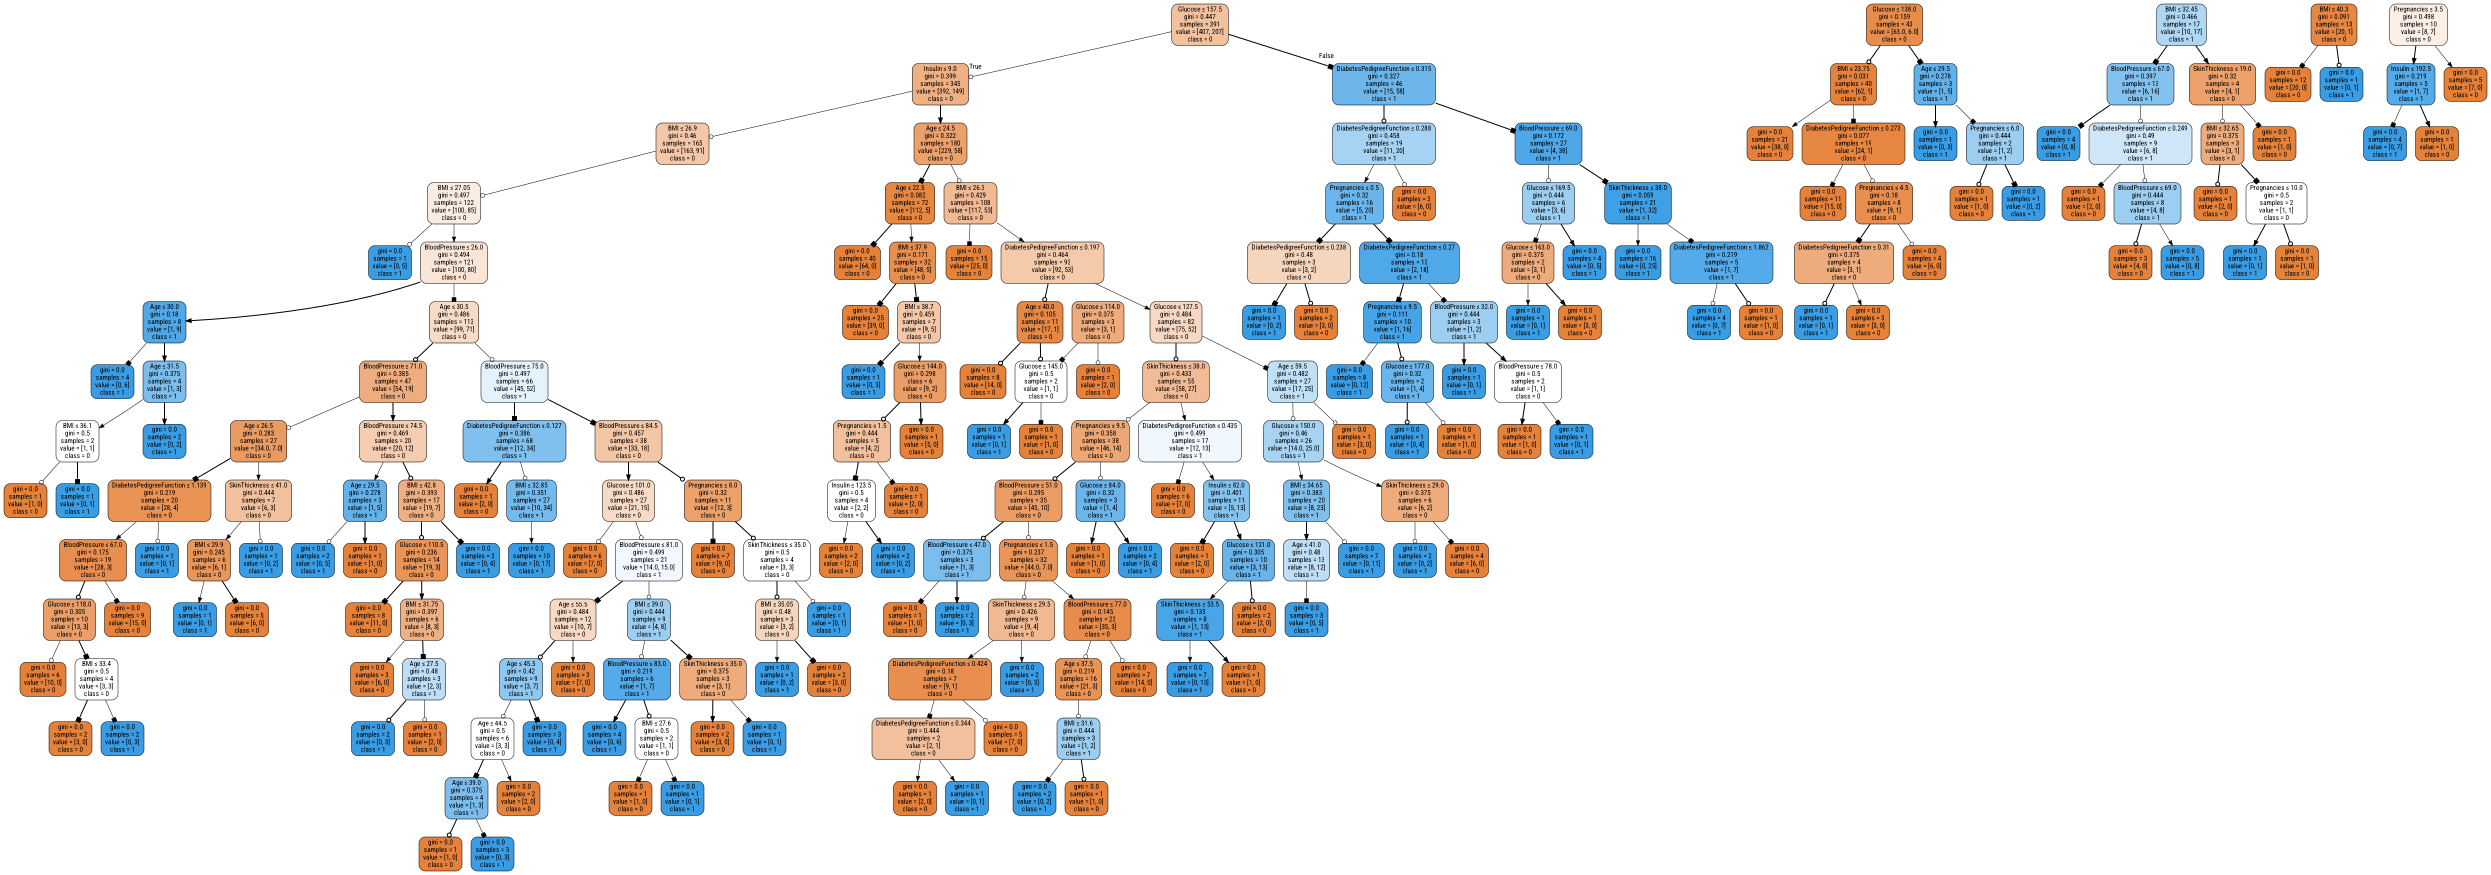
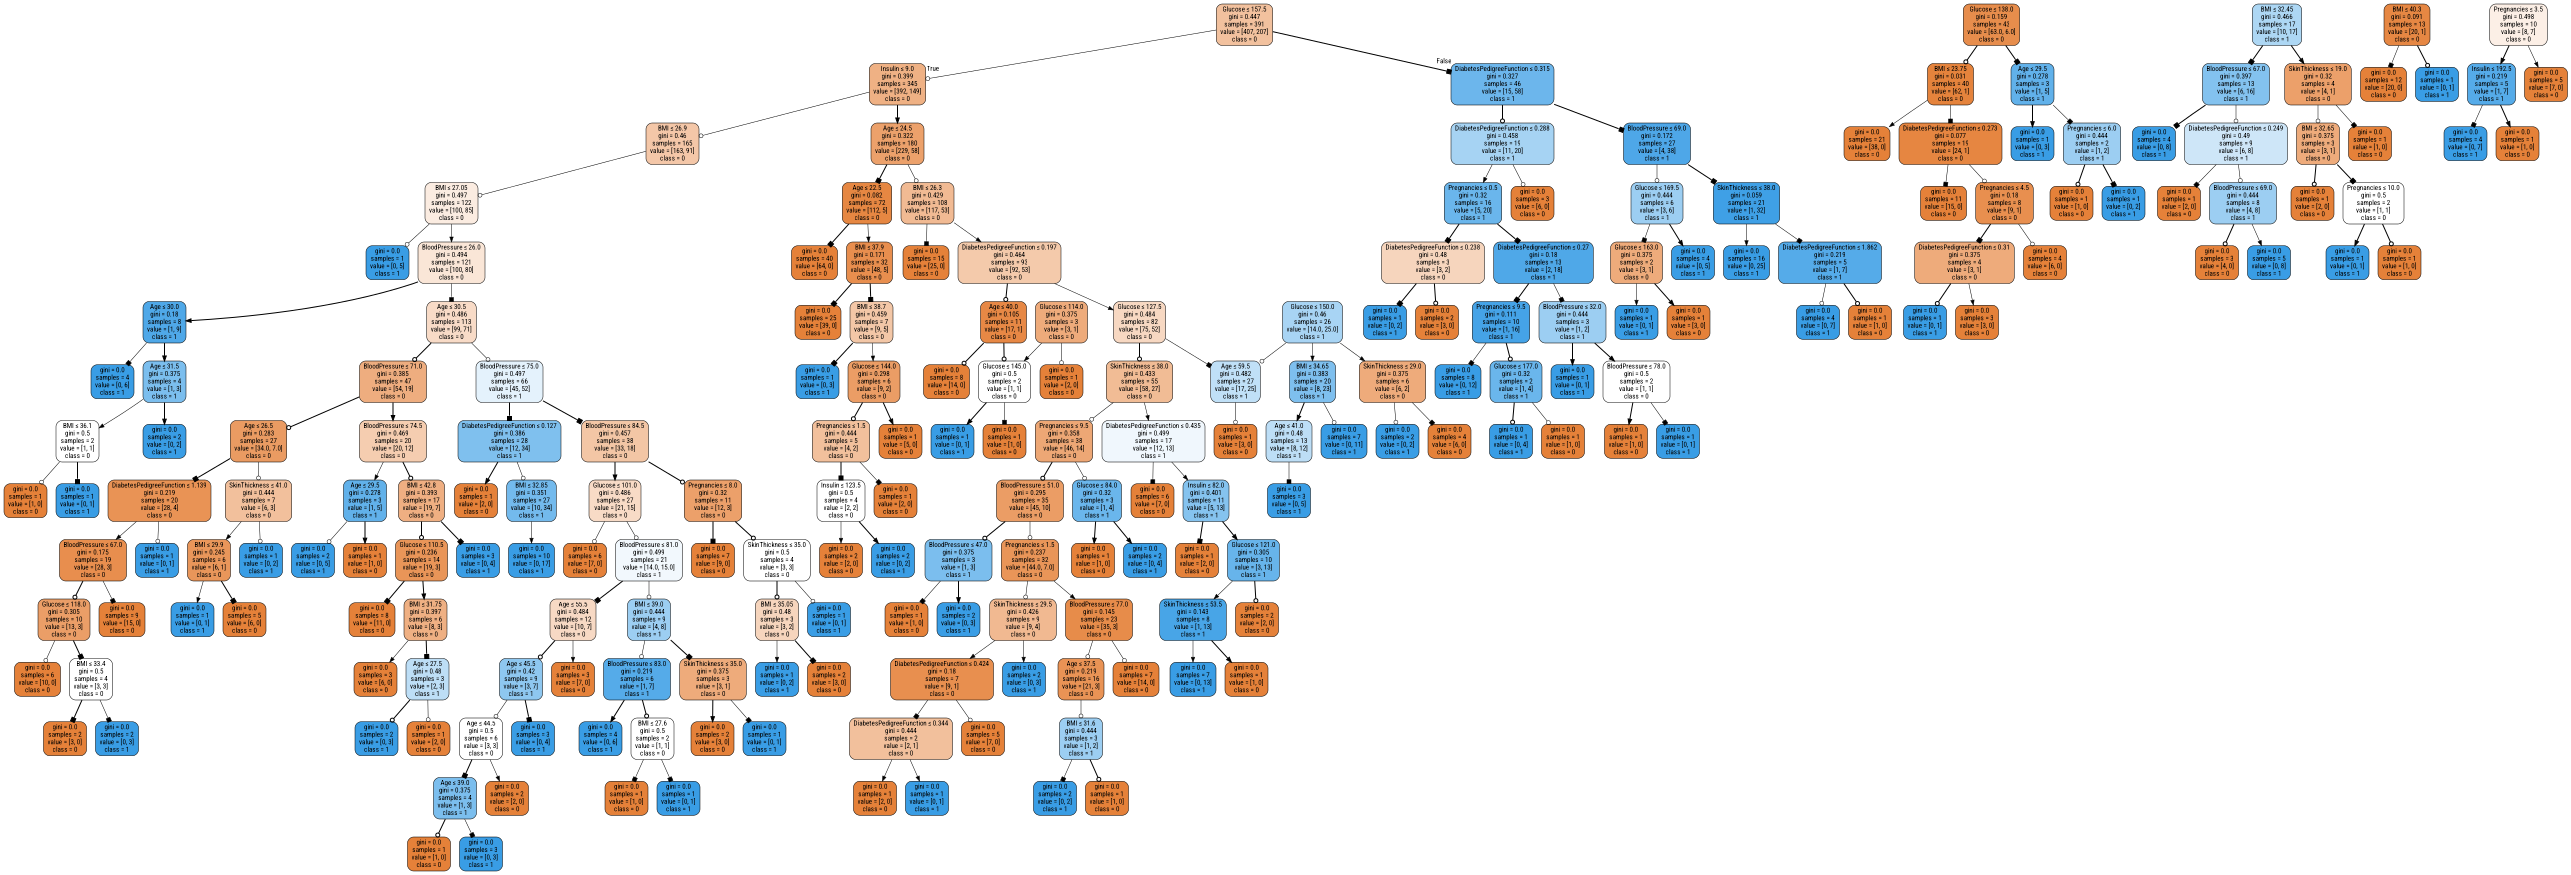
(1071, 350) -> (1035, 350)
(920, 382) -> (874, 382)
(1293, 410) -> (1275, 351)
(325, 412) -> (325, 412)
(514, 441) -> (510, 441)
(258, 468) -> (258, 469)
(1190, 612) -> (1193, 612)
